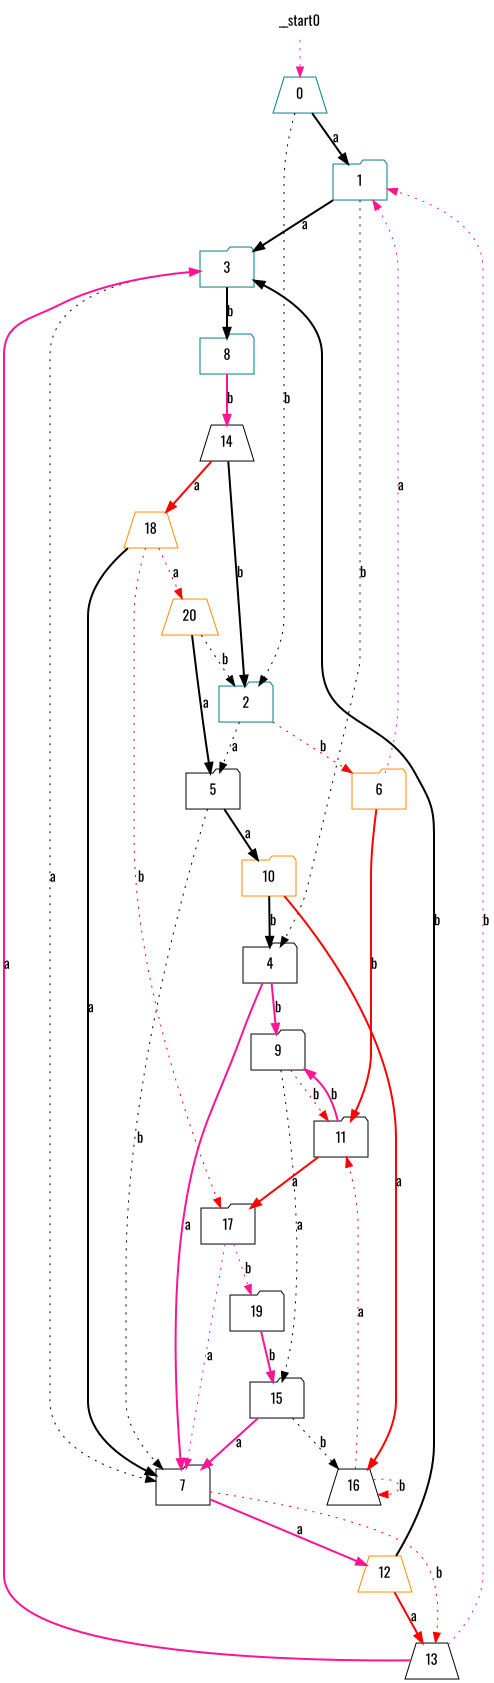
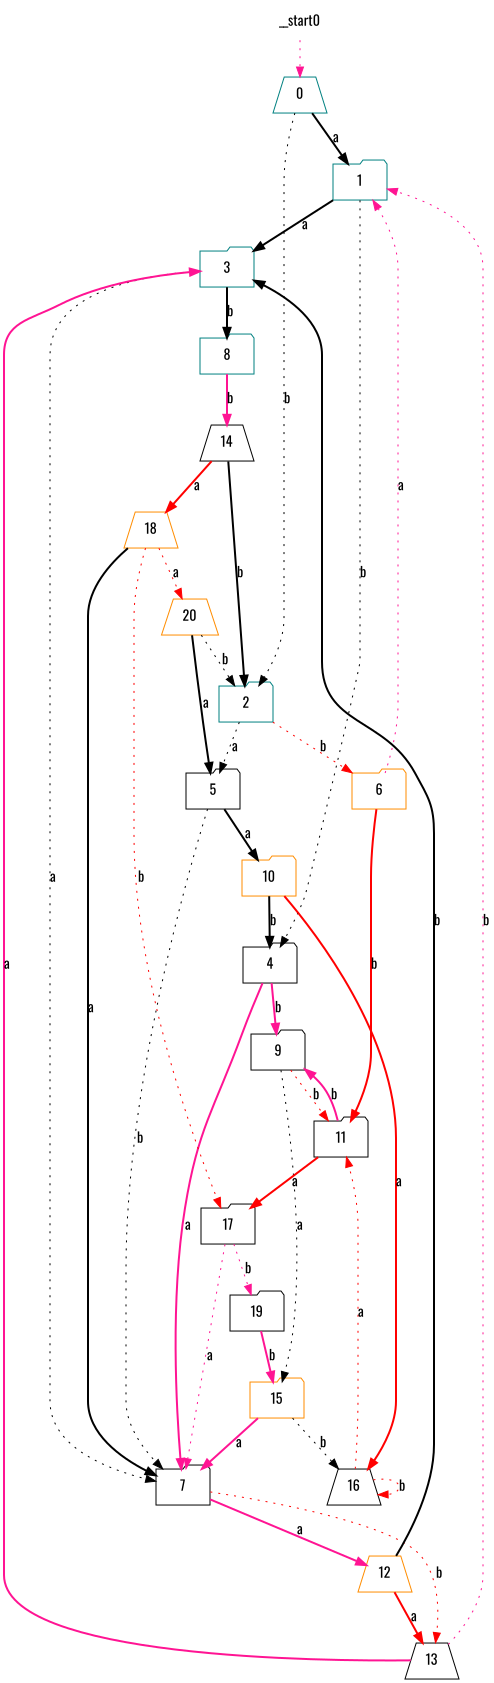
(277, 1400) -> (277, 1400)
